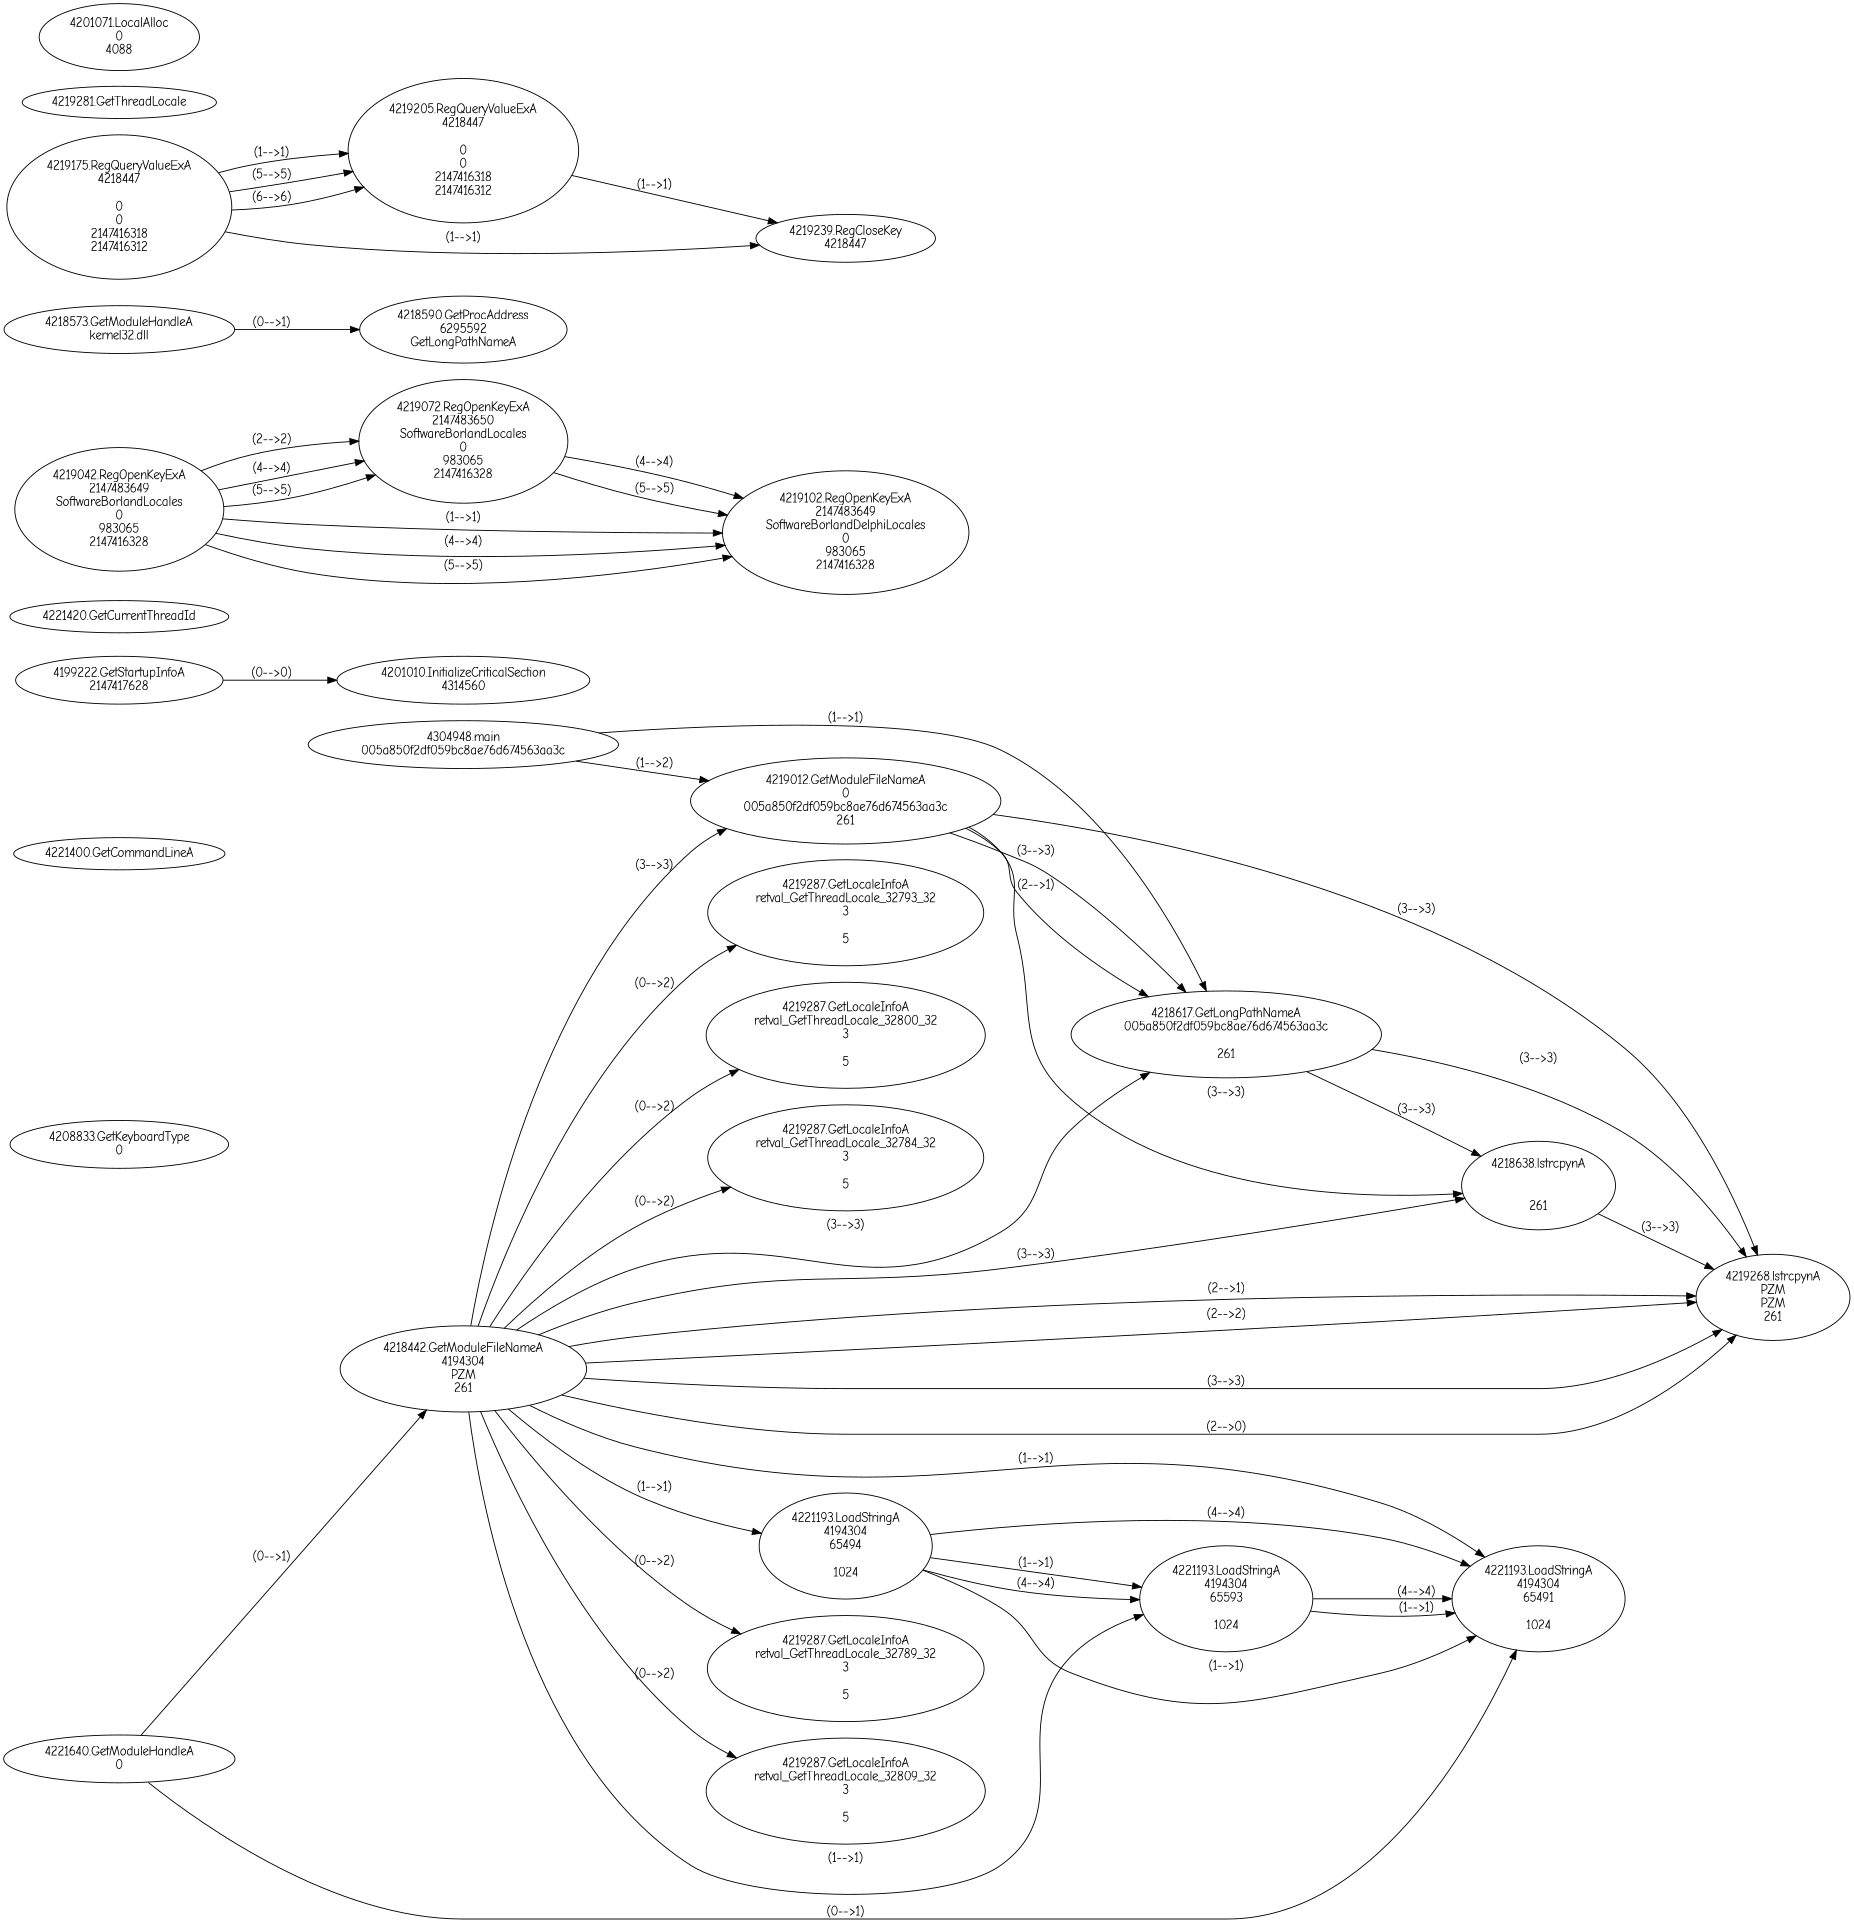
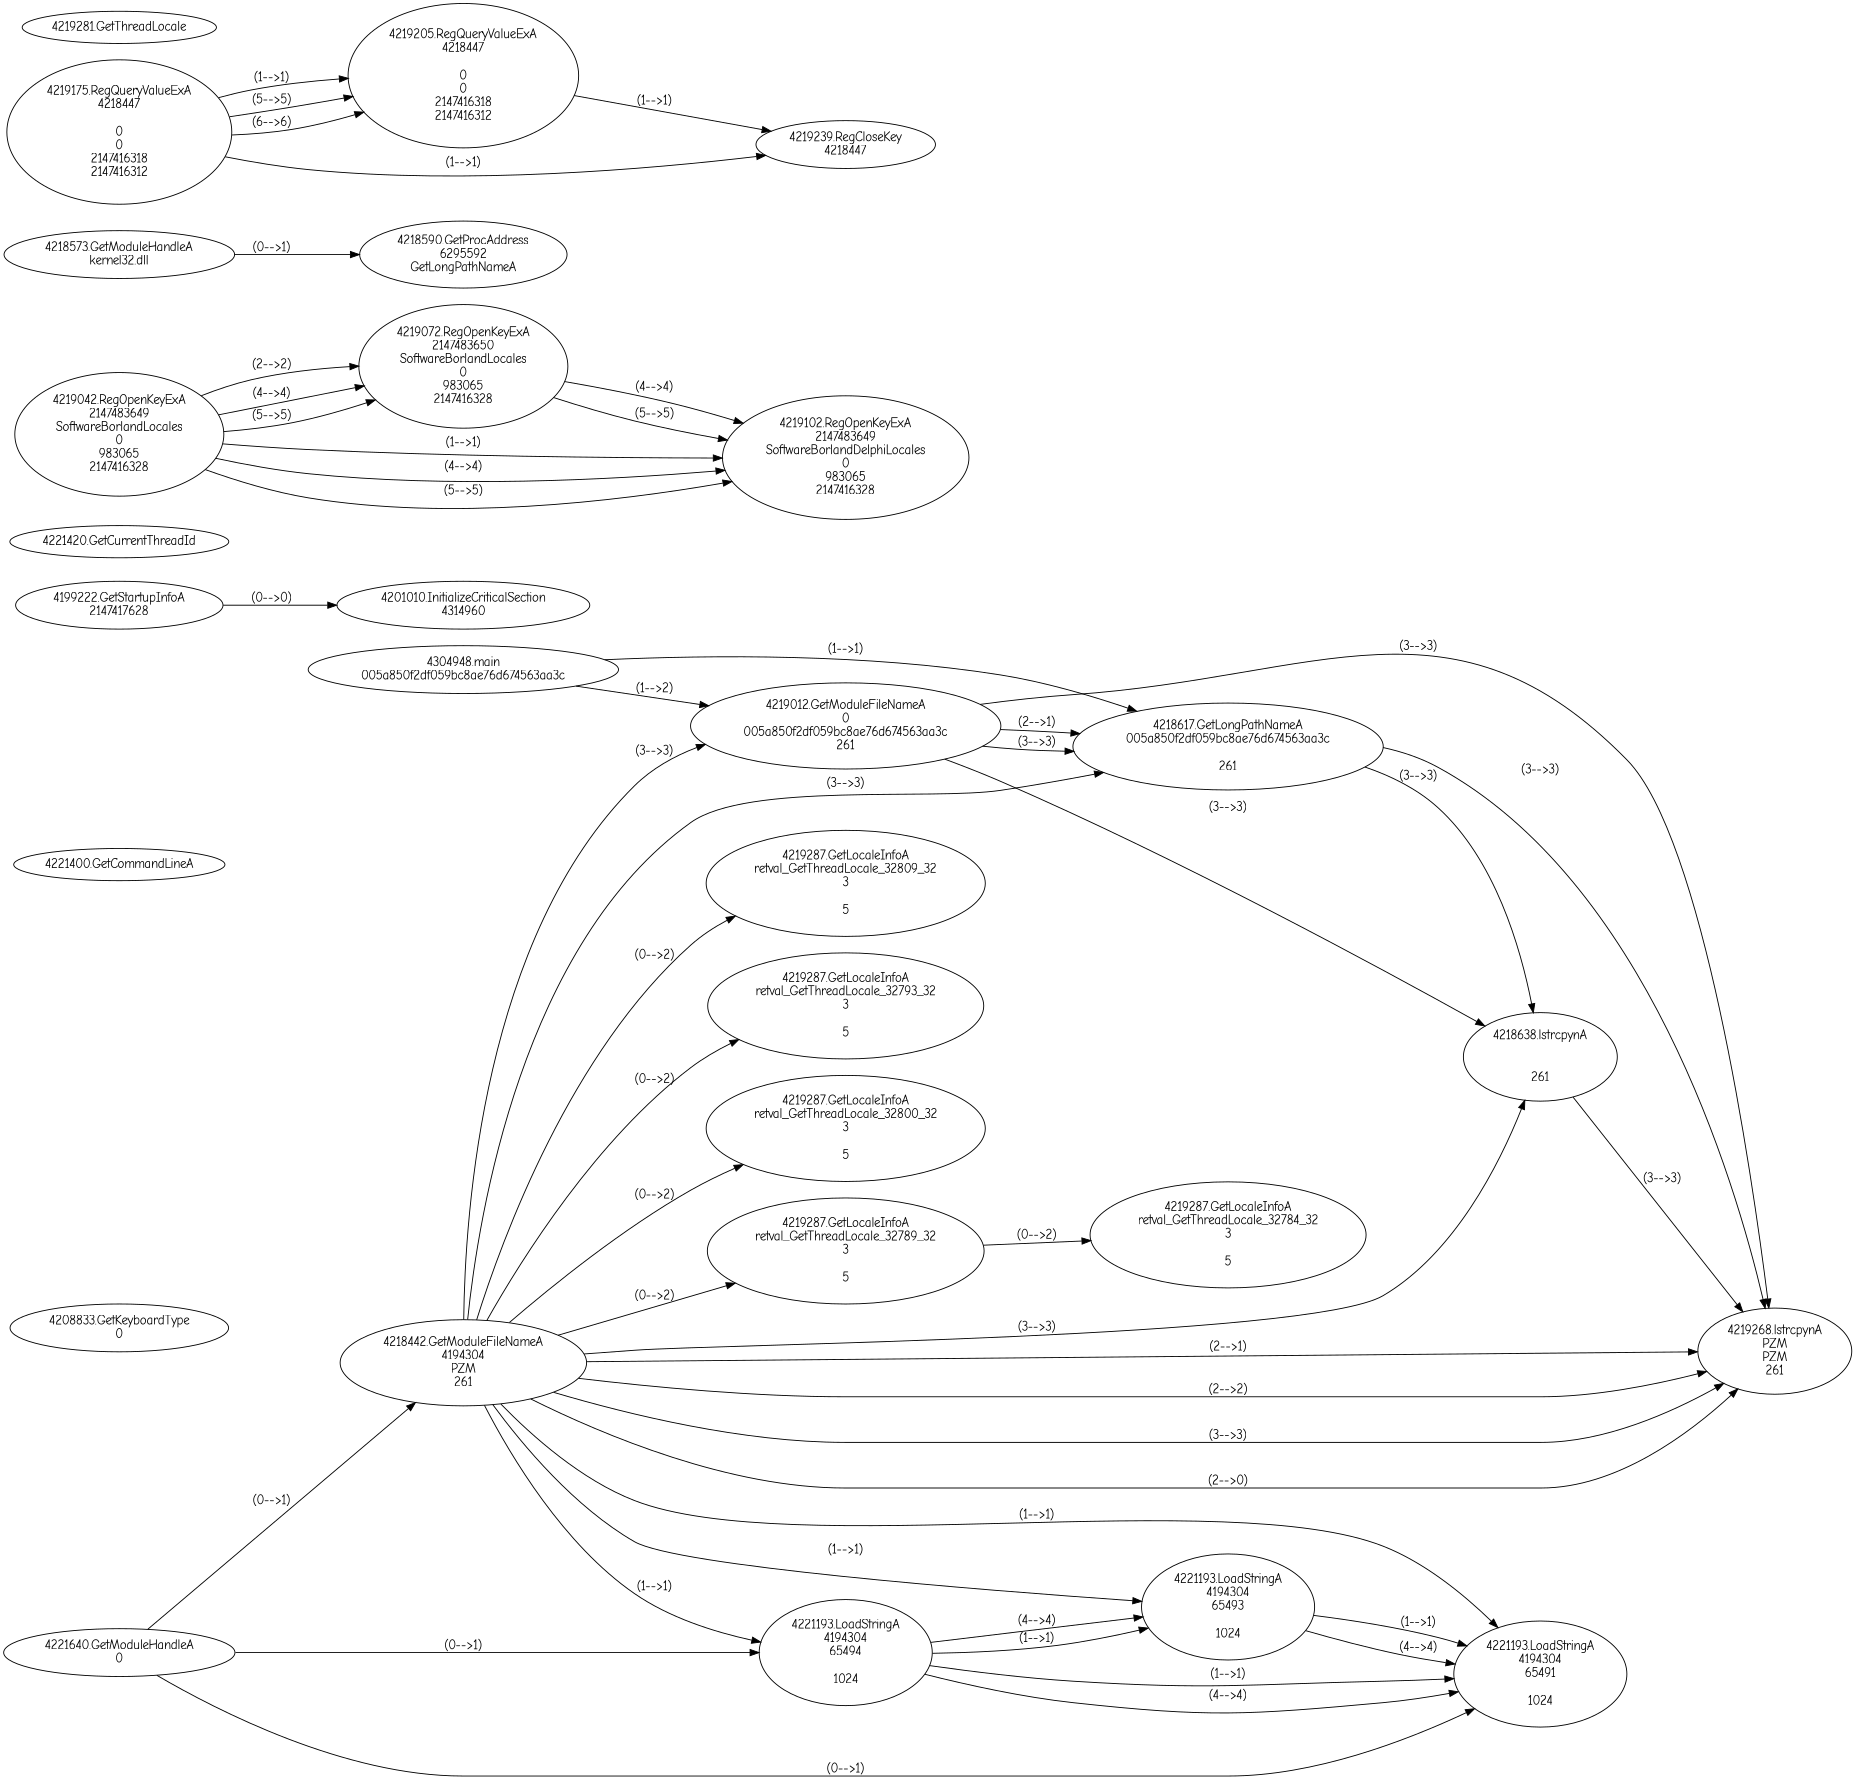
(119, 37) -> none
(463, 680) -> (463, 605)
(605, 1246) -> (1033, 1243)
(1226, 1599) -> (1228, 1607)
none -> (493, 1653)
